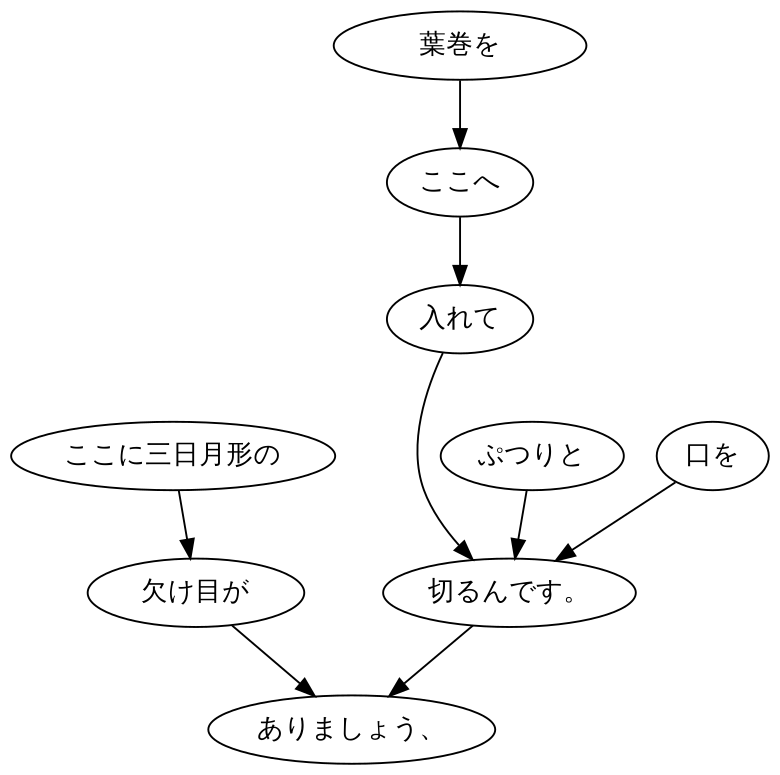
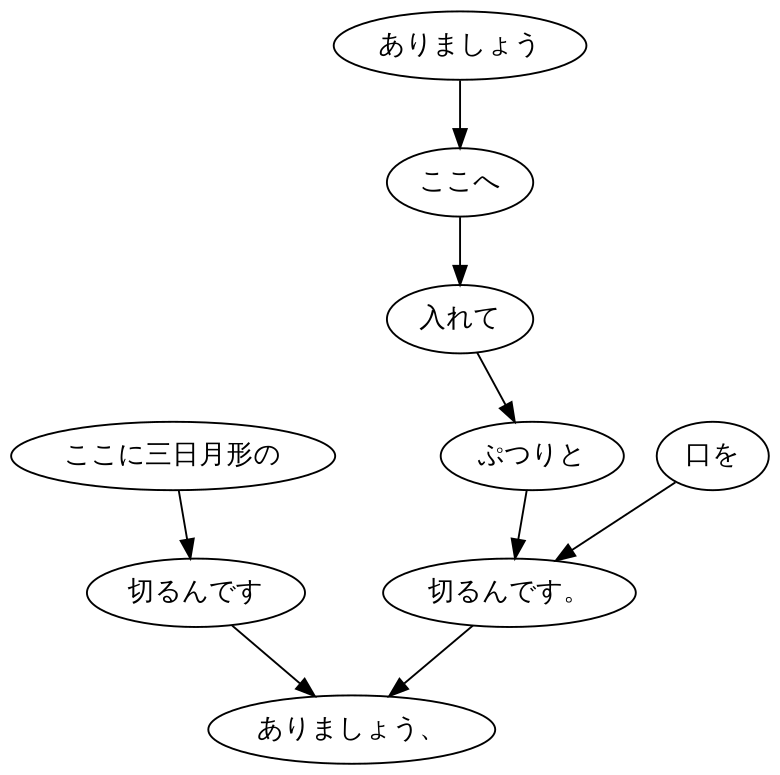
(460, 46) -> (460, 46)
(418, 453) -> (491, 379)
(196, 593) -> (196, 593)
